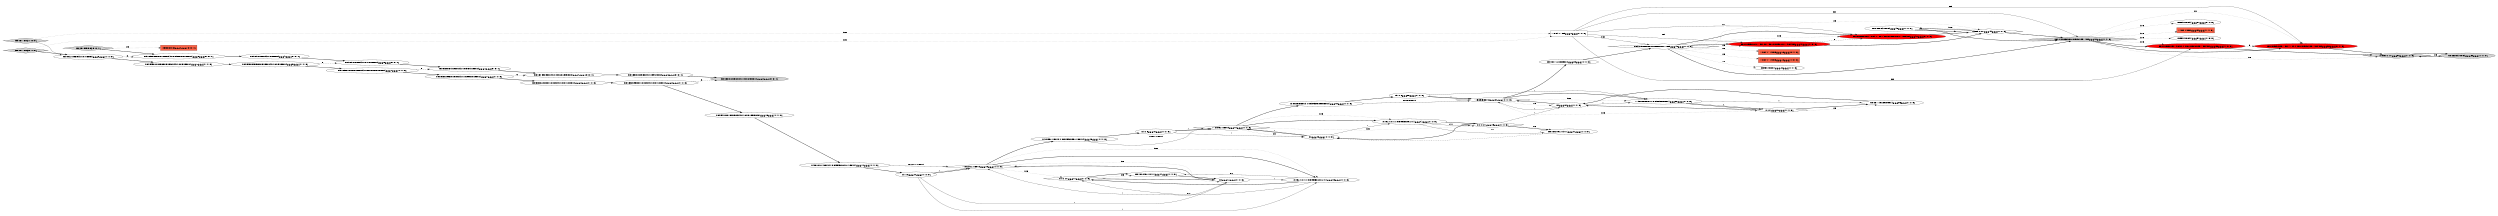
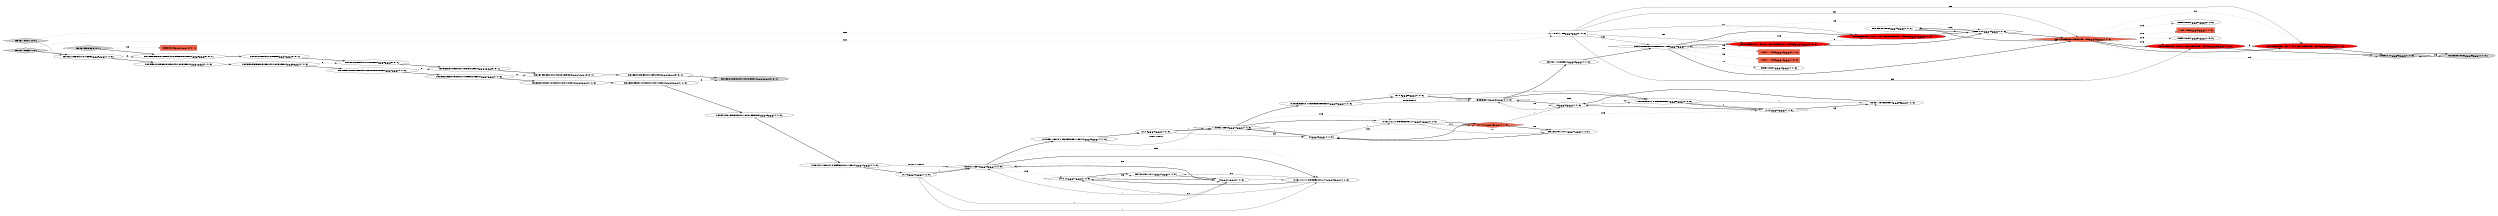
(2083, 39) -> (2083, 39)
(1493, 125) -> (1493, 125)
(1444, 140) -> (1444, 140)
